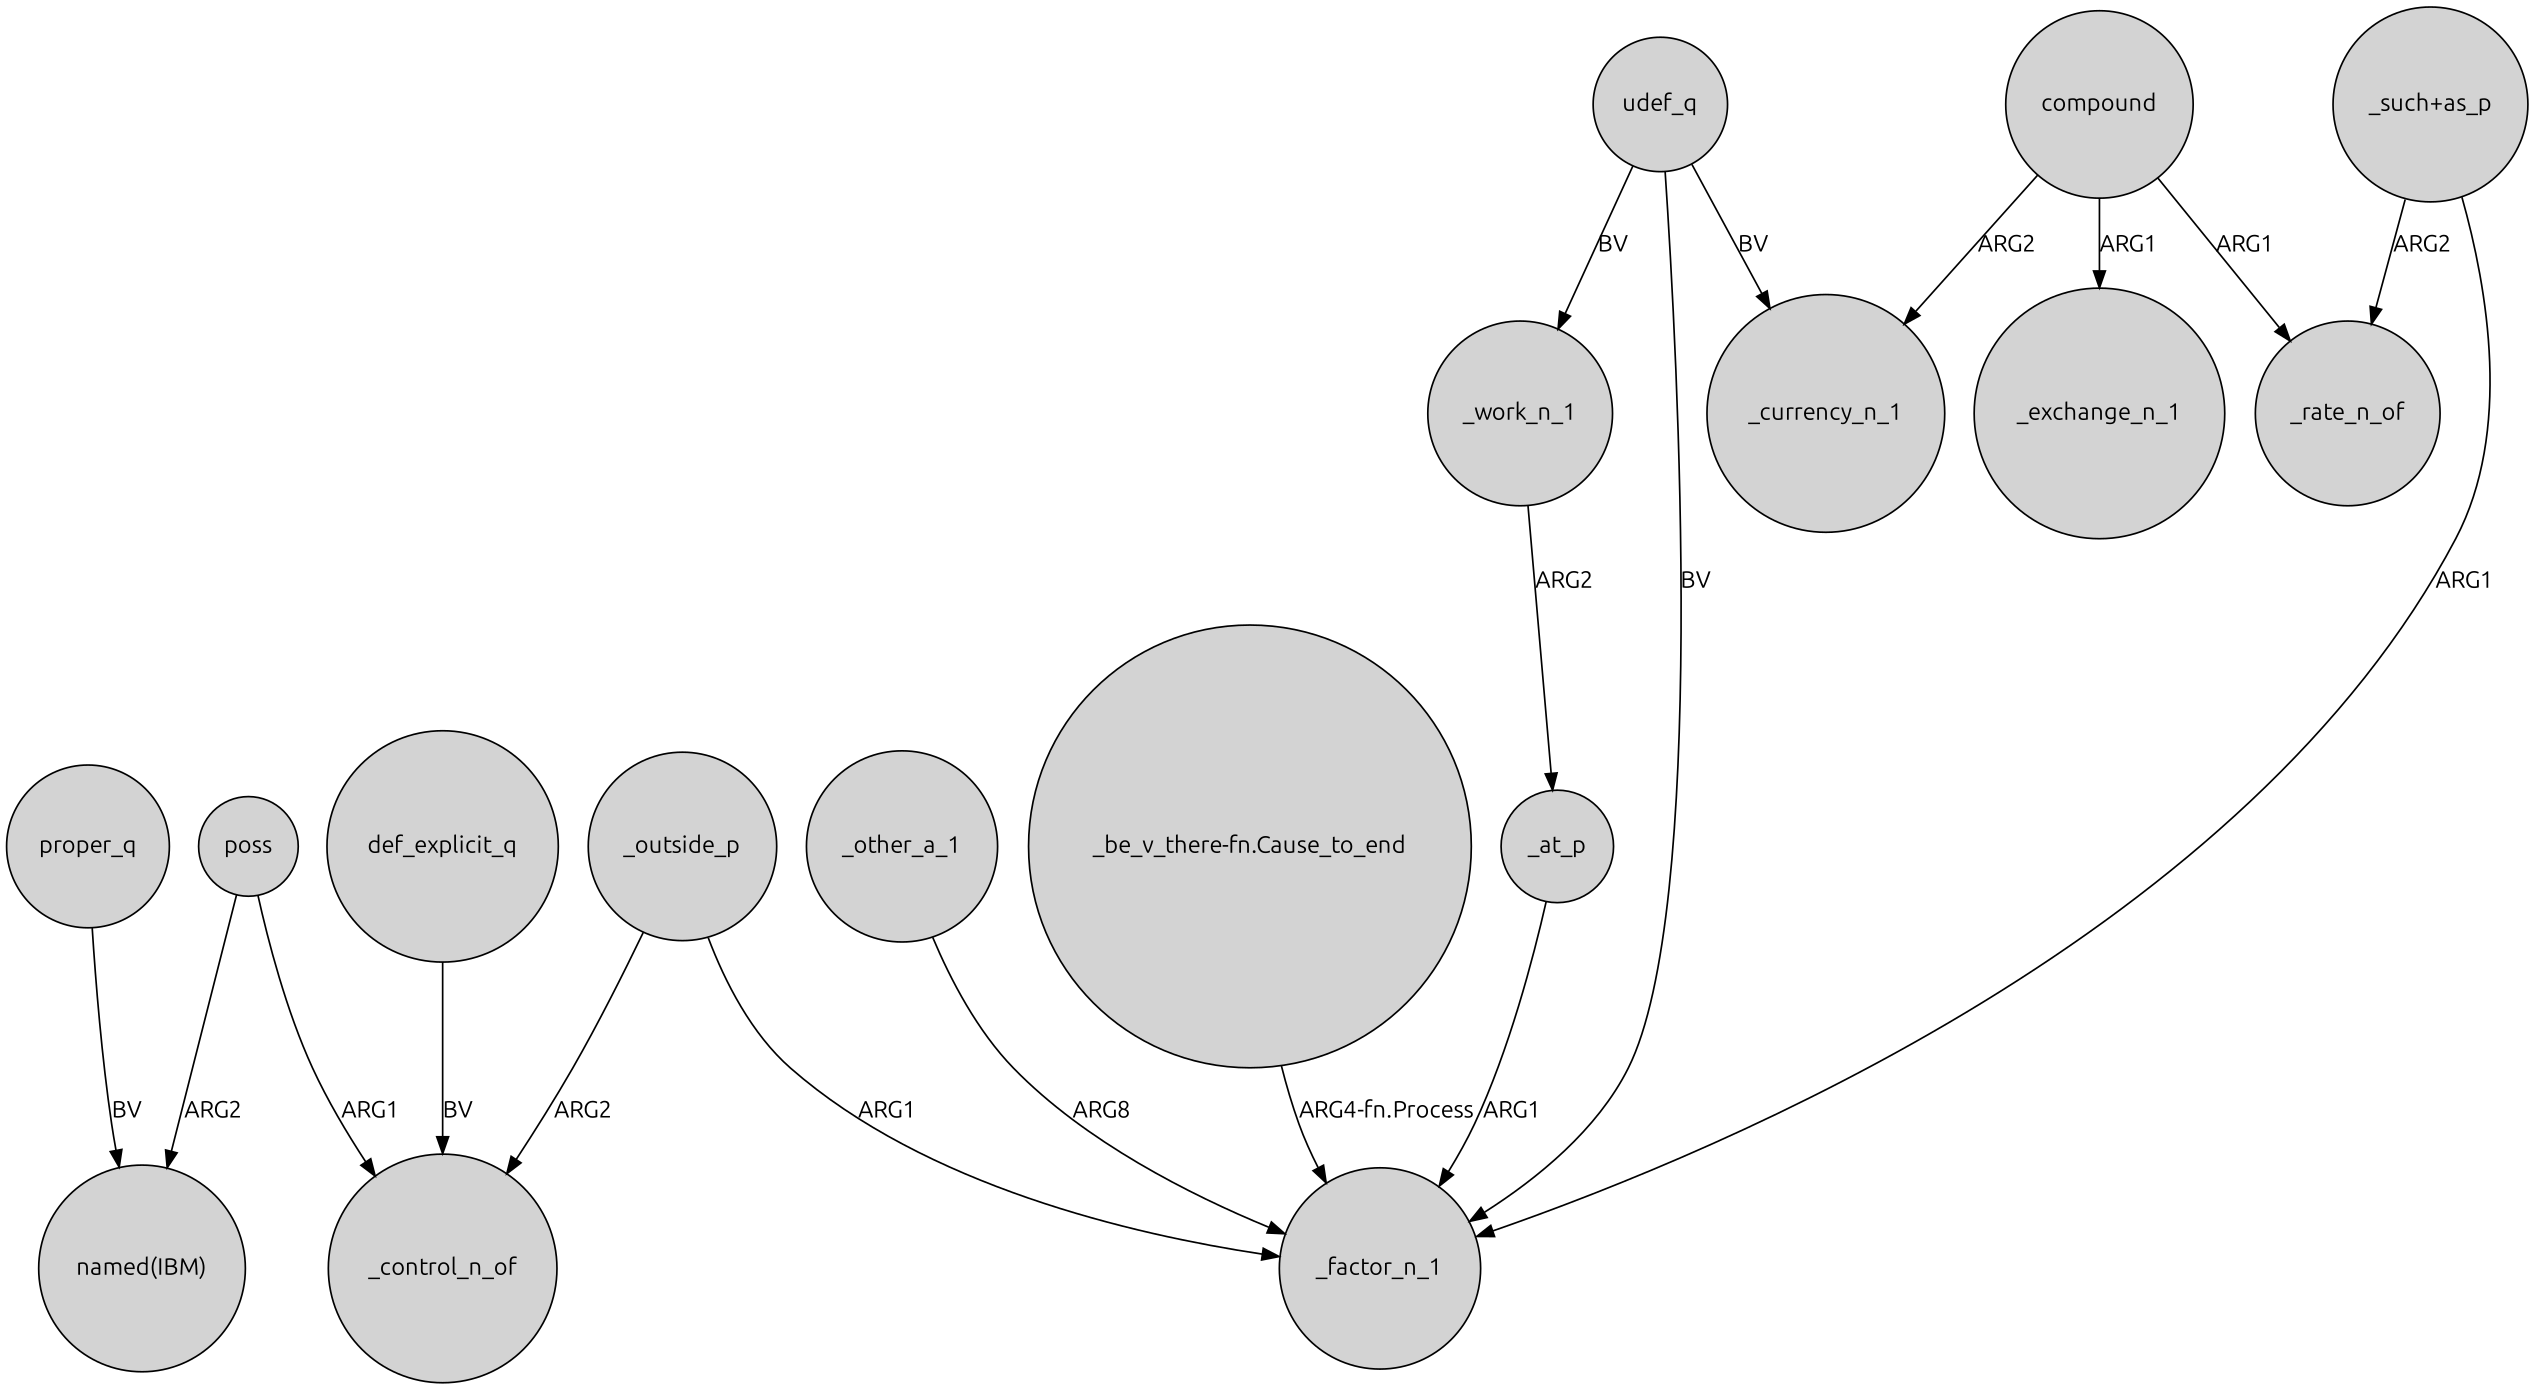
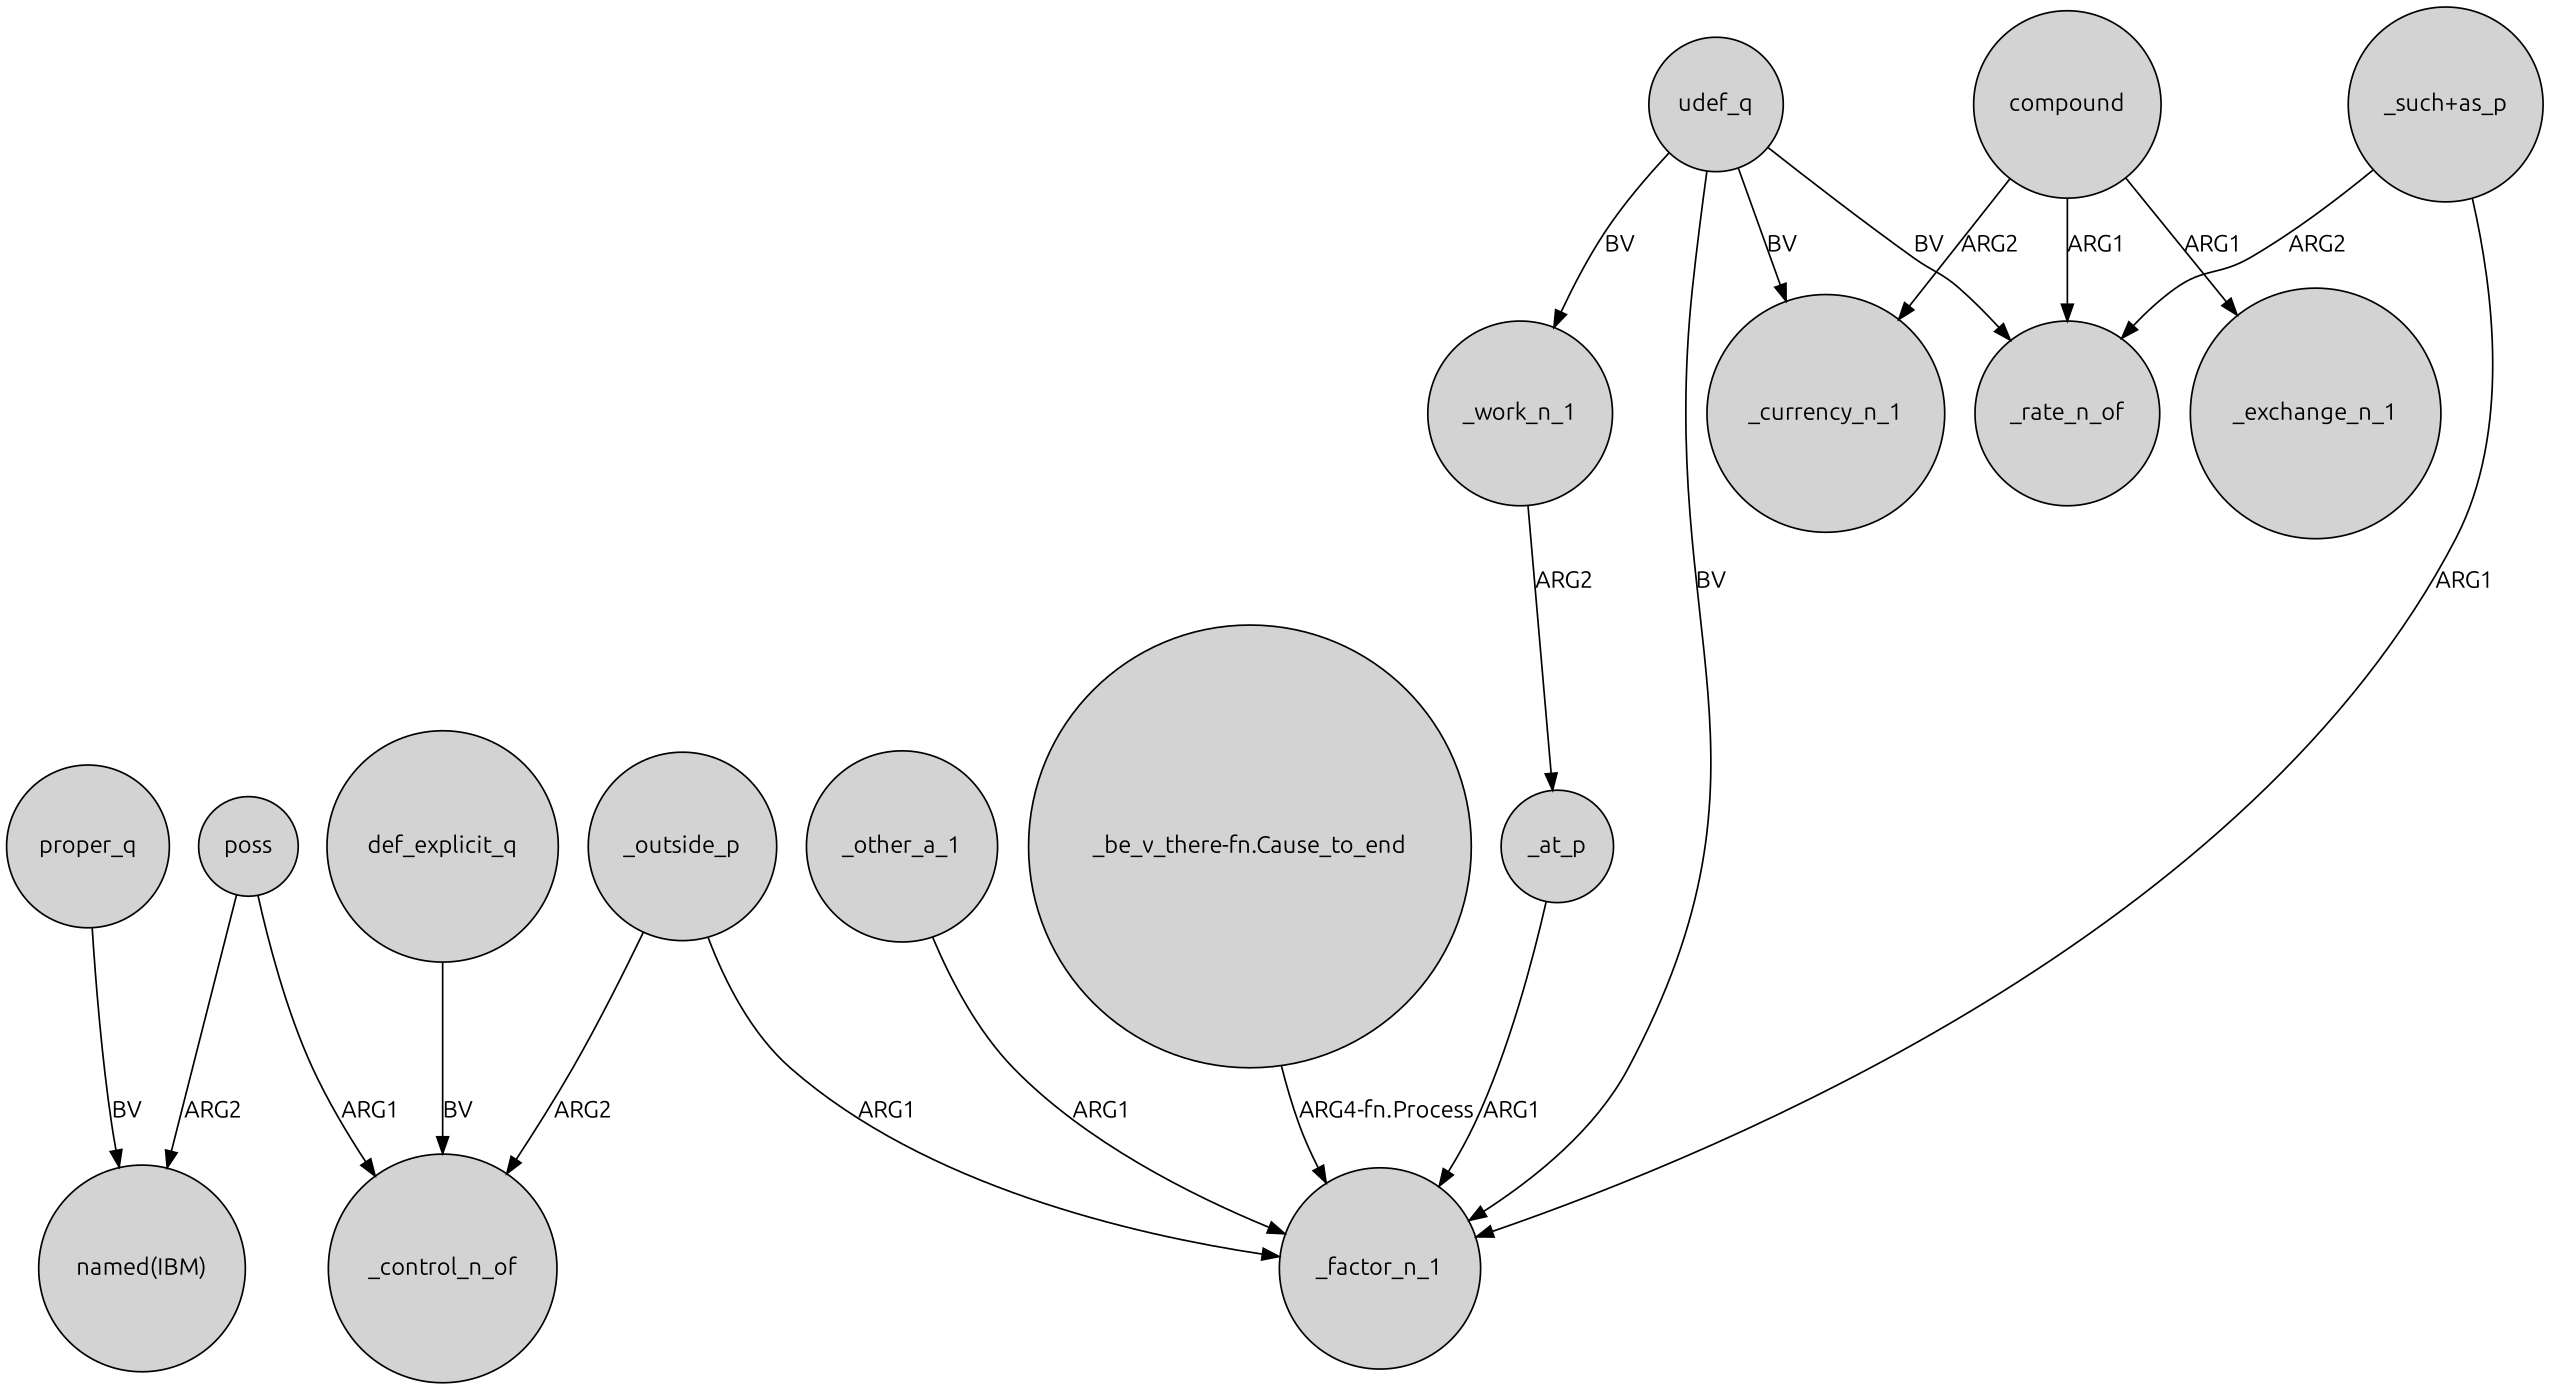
none -> (1885, 237)
(1102, 1111) -> (1102, 1111)
